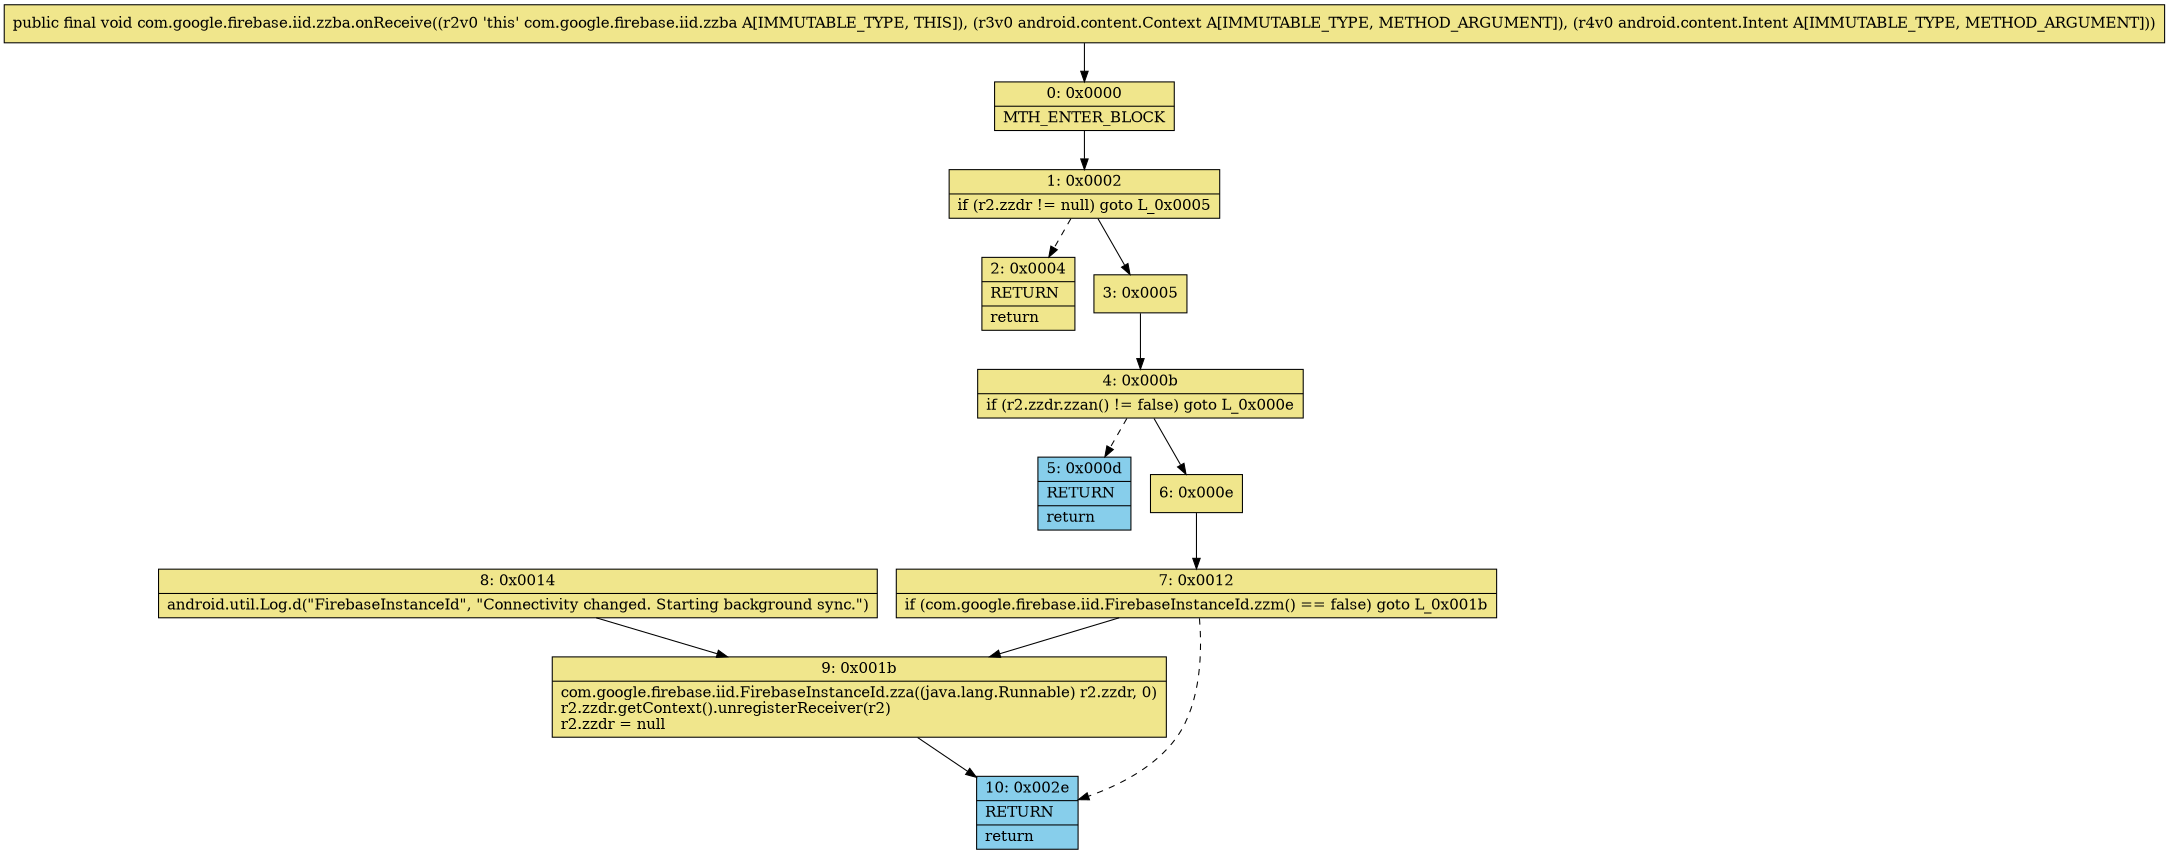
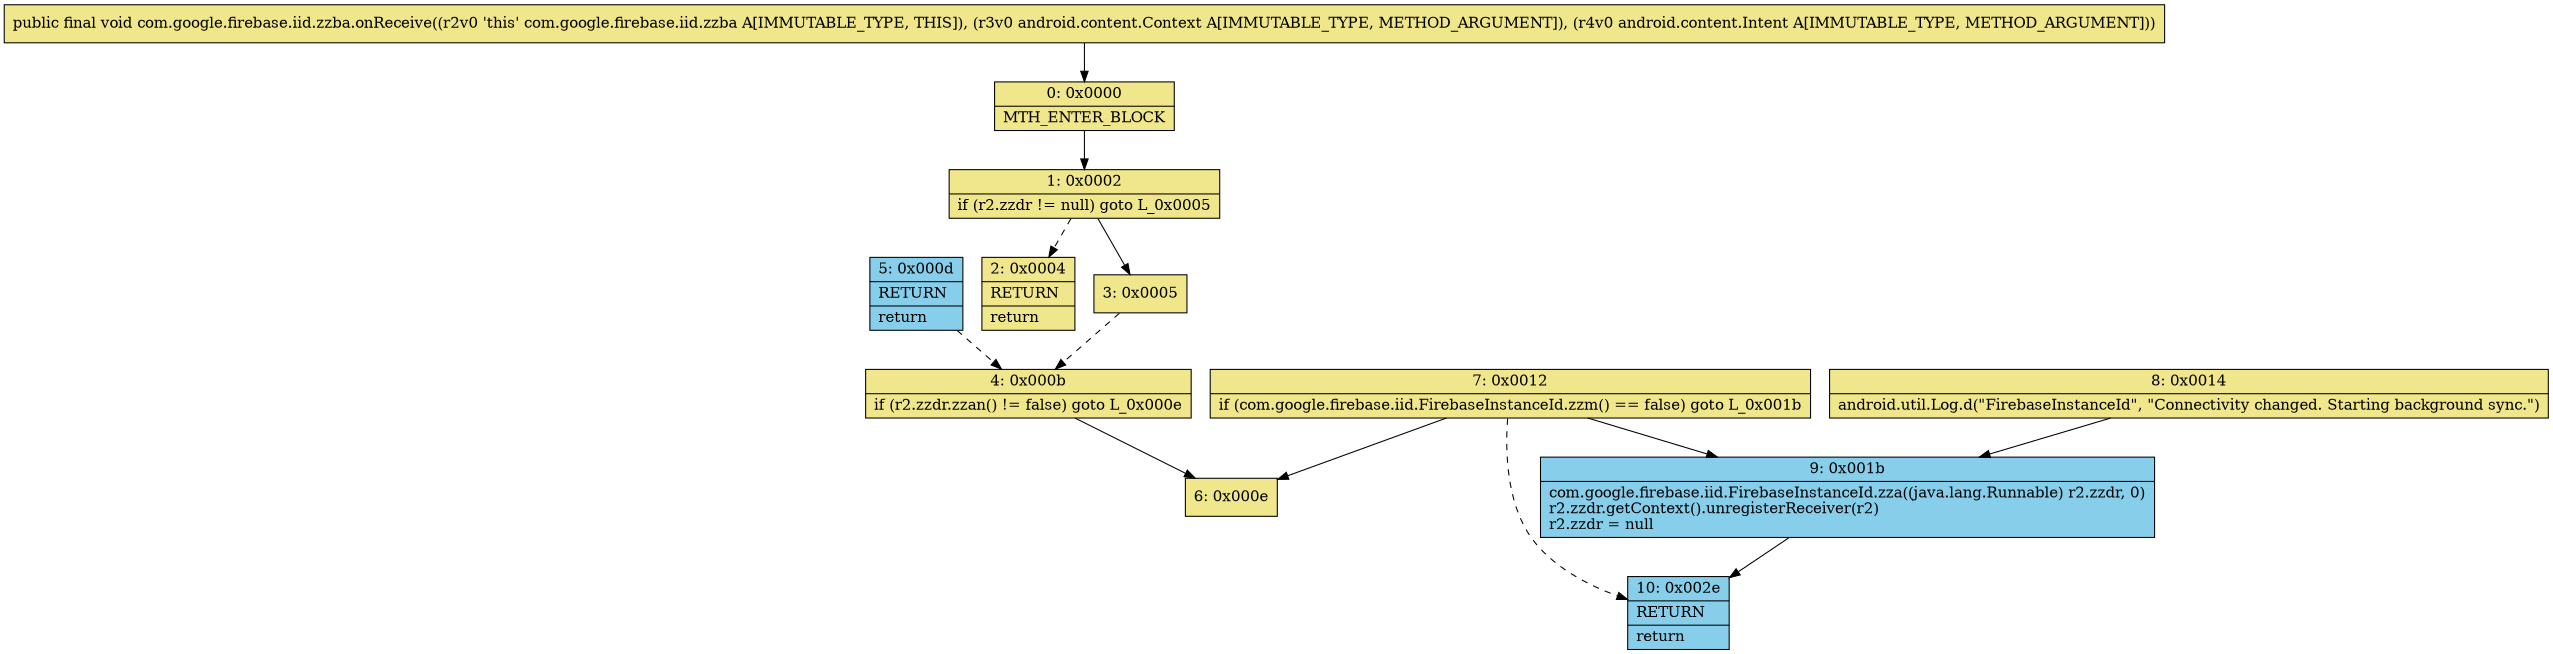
(1140, 336) -> (1091, 338)
(1119, 433) -> (975, 346)
(1196, 536) -> (1367, 447)
(859, 697) -> (1848, 497)
